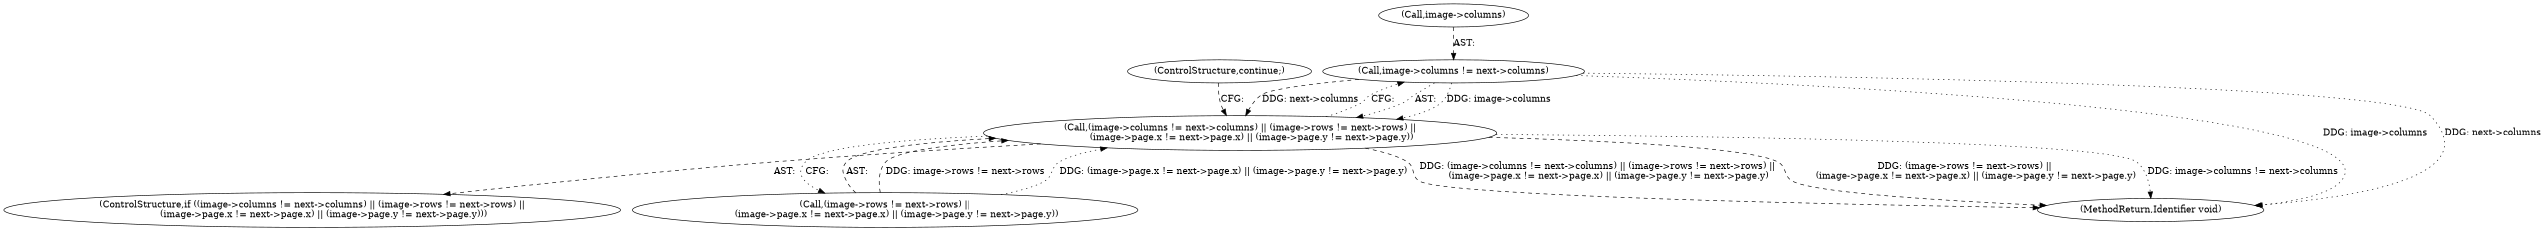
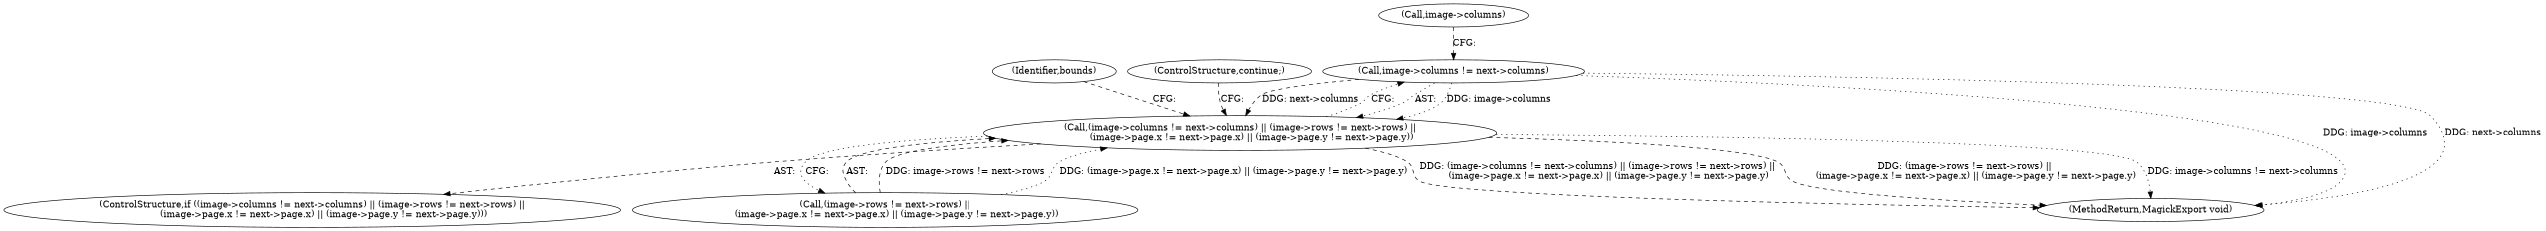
(1466, 43) -> (1466, 43)
none -> (1054, 71)
(2151, 210) -> (2151, 210)
